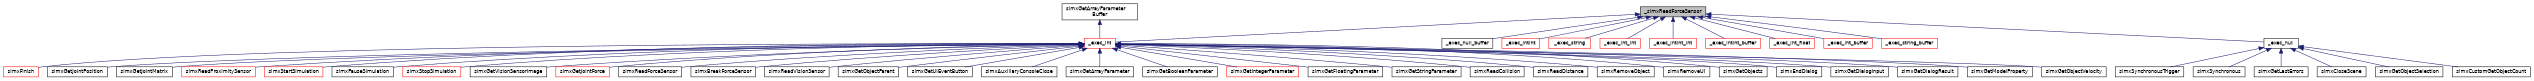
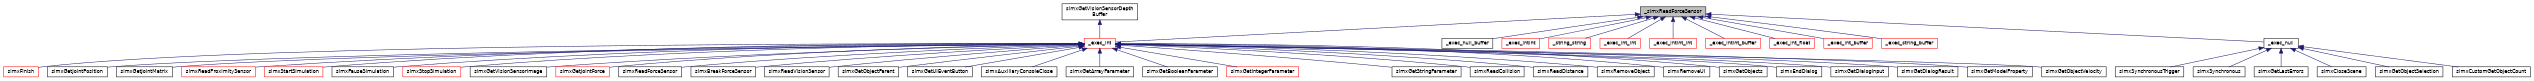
(1100, 12) -> (1100, 12)
(1570, 43) -> (1570, 43)
(1345, 72) -> none
